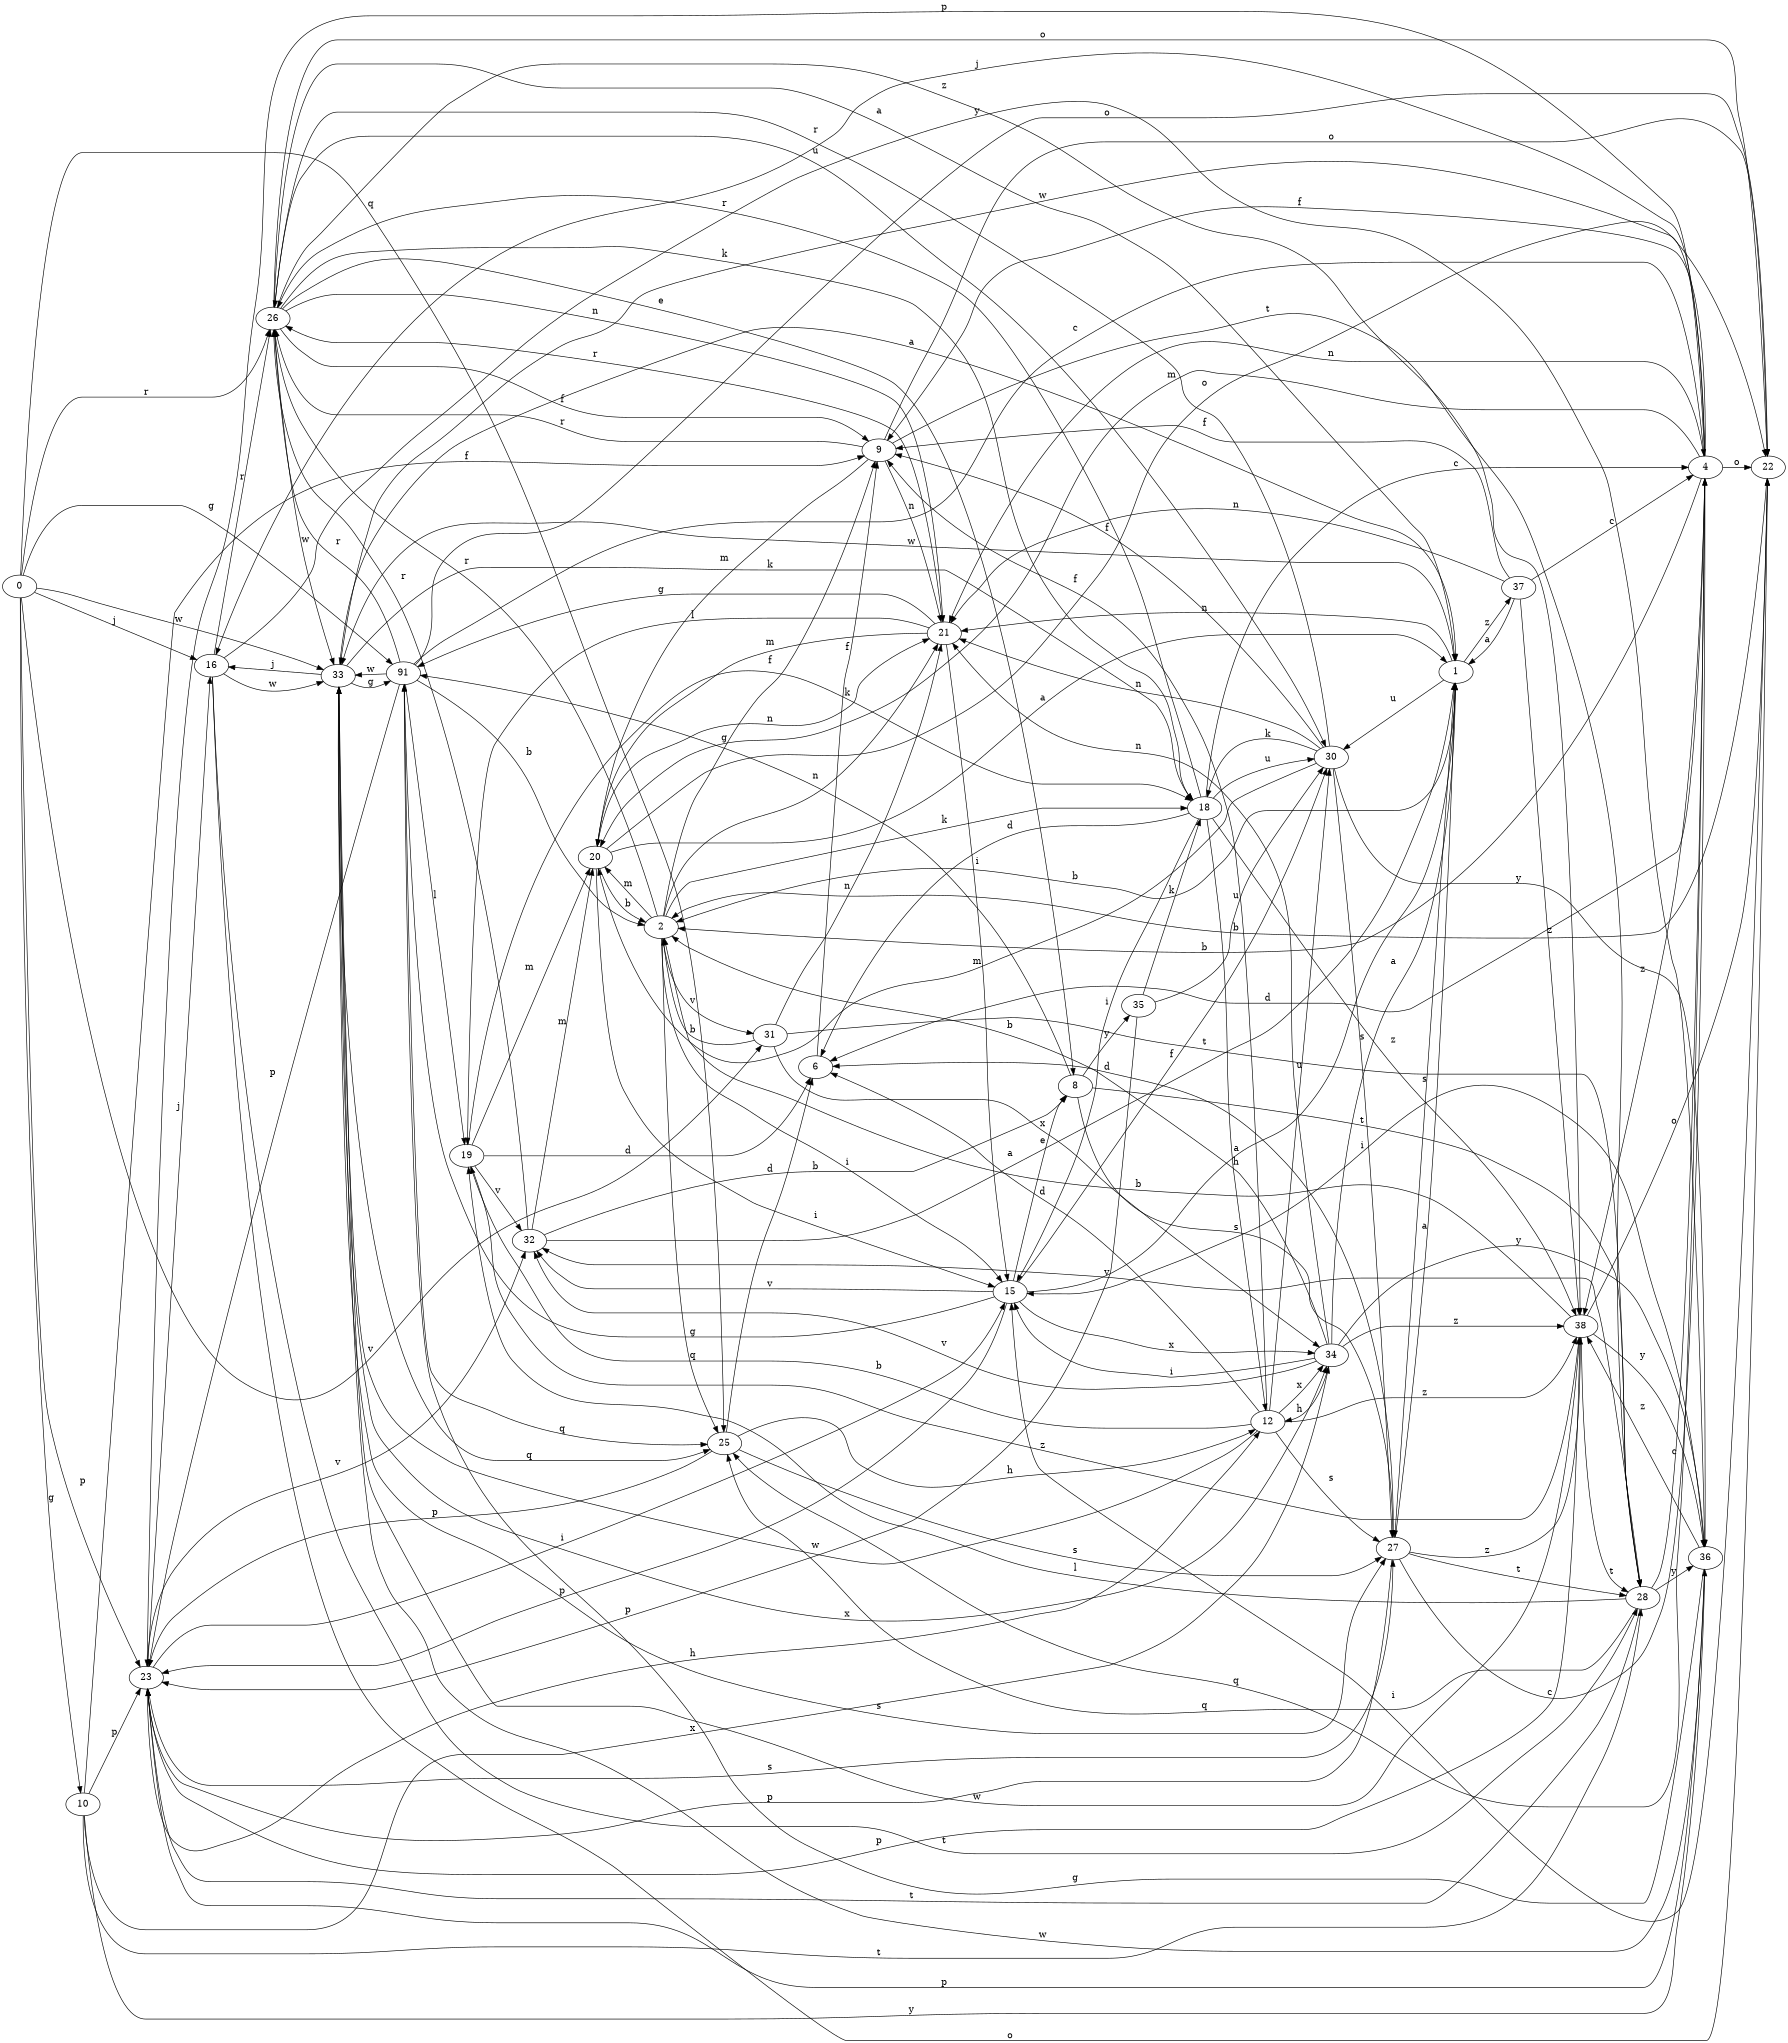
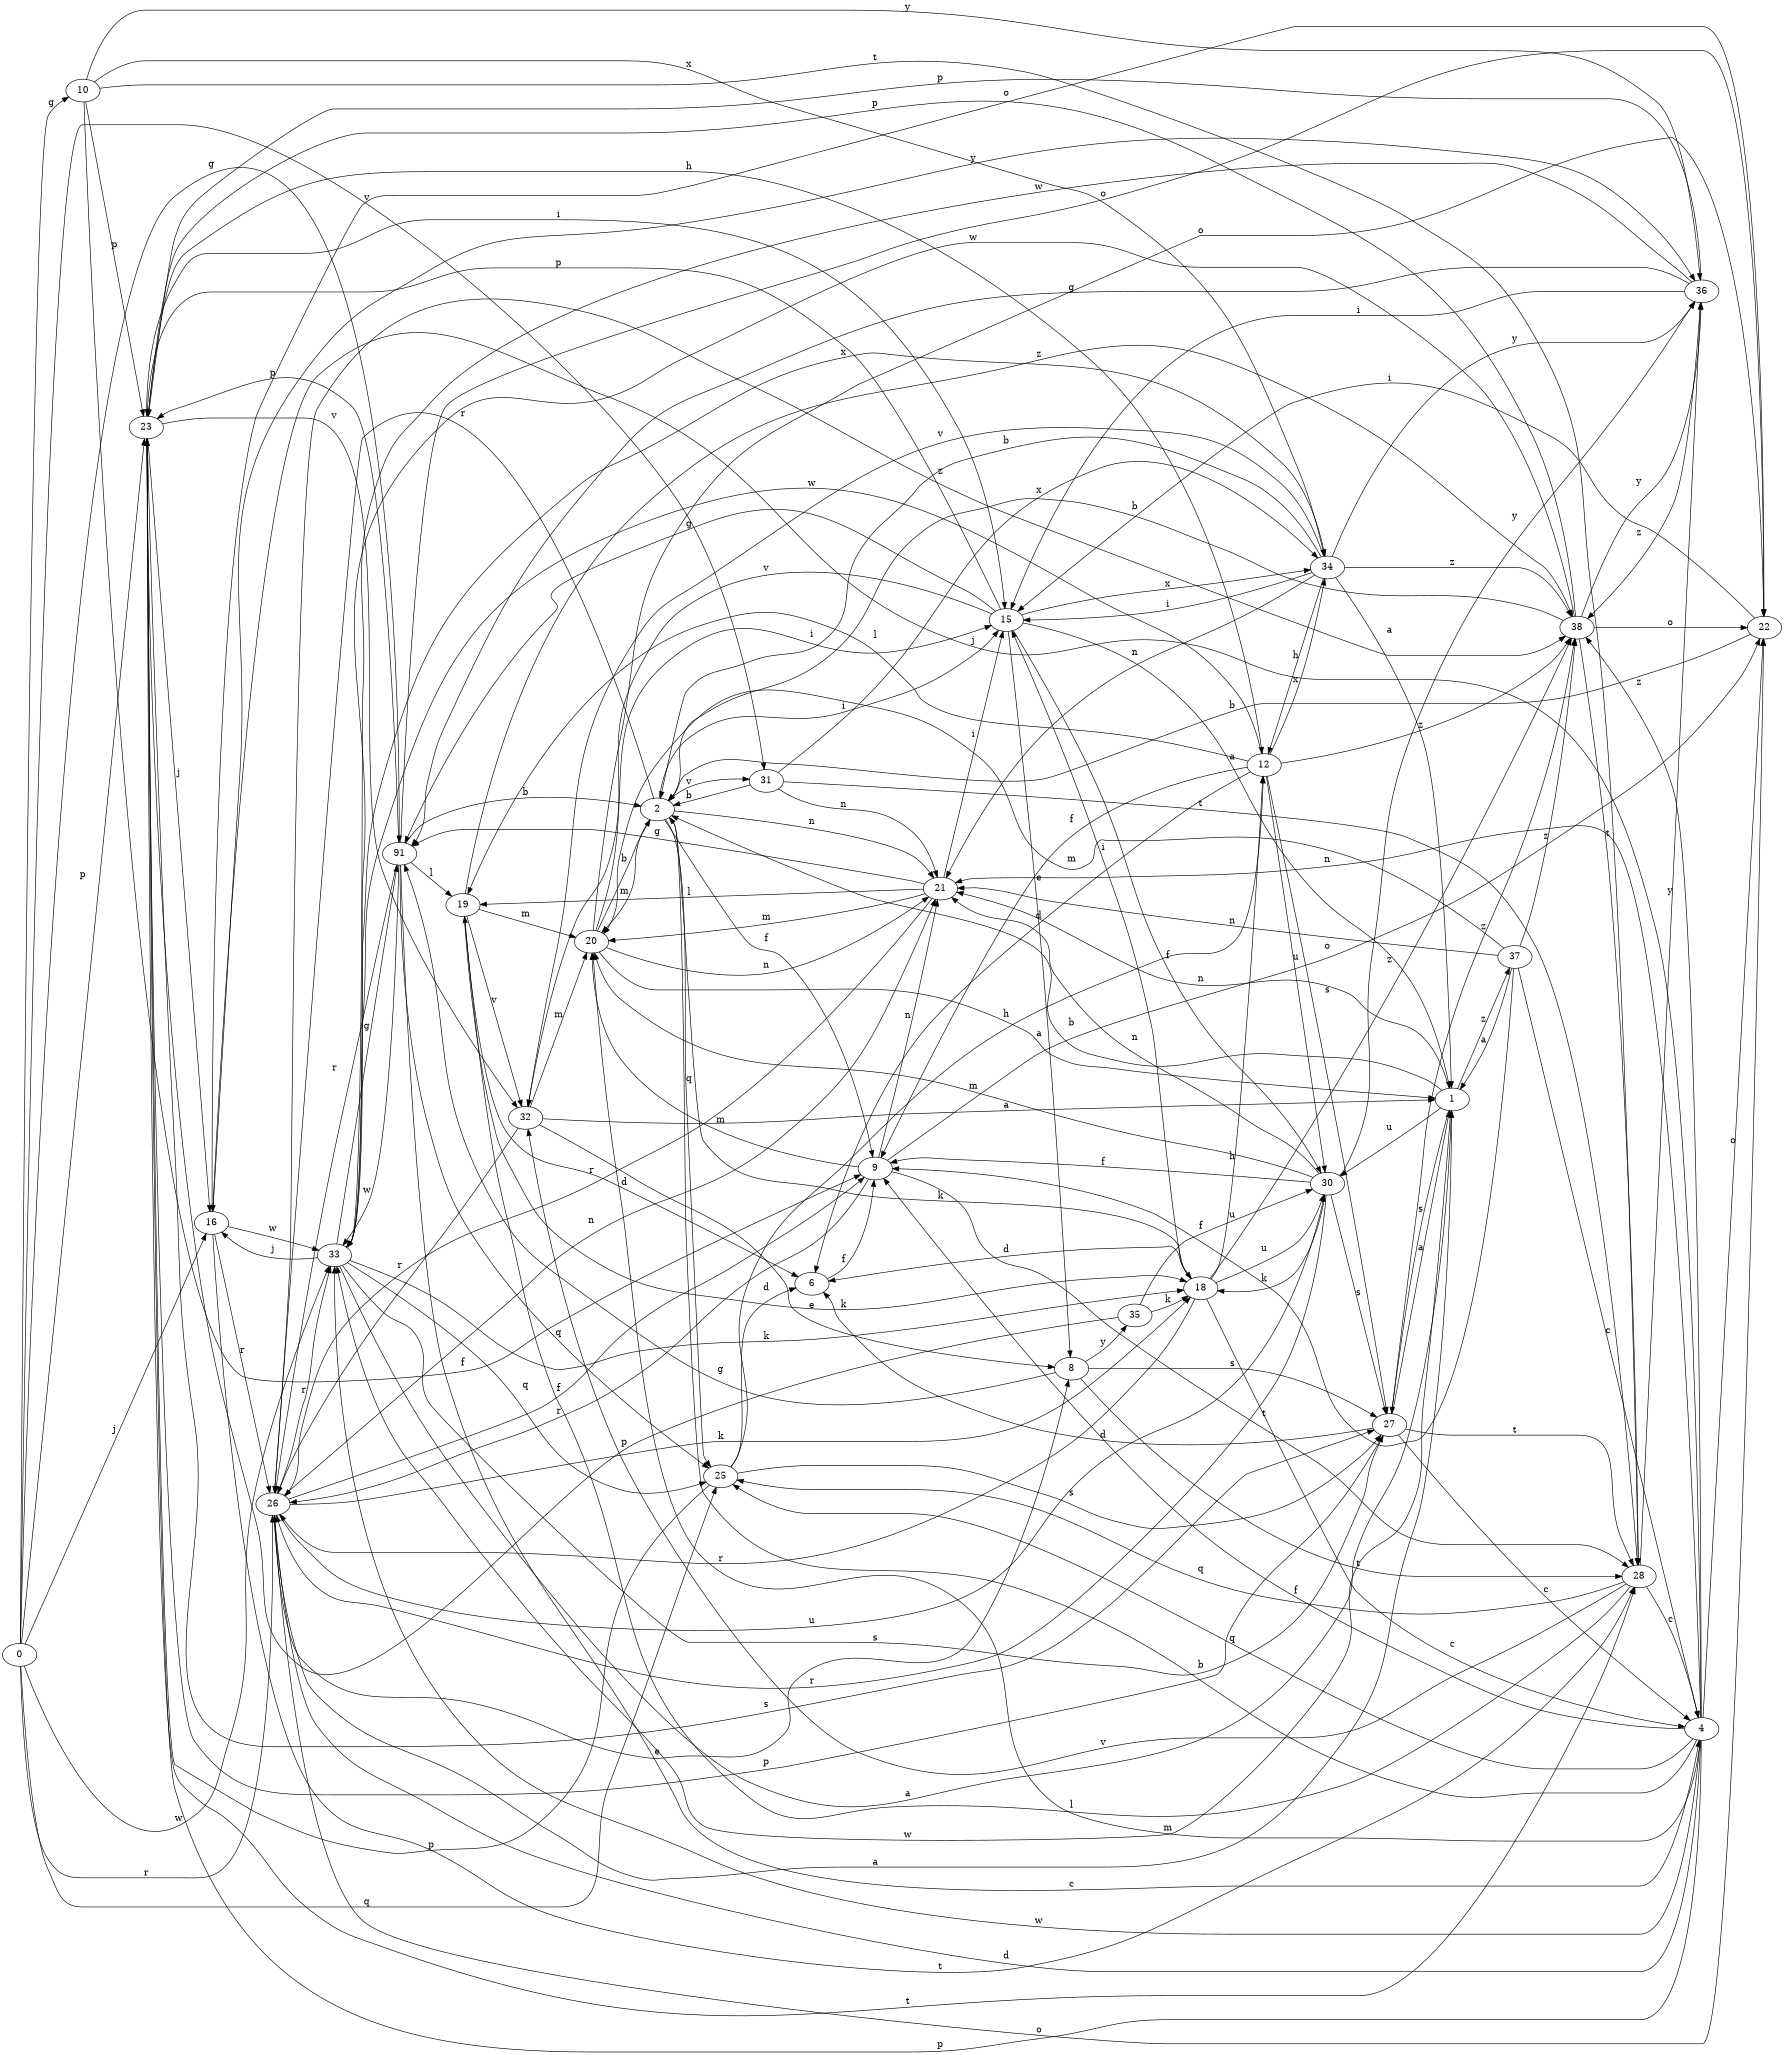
(306, 540) -> (304, 1390)
none -> (1016, 820)
(1452, 985) -> (973, 1959)
(816, 1167) -> (812, 1306)
(879, 1366) -> (875, 636)
(900, 1901) -> (326, 1922)
